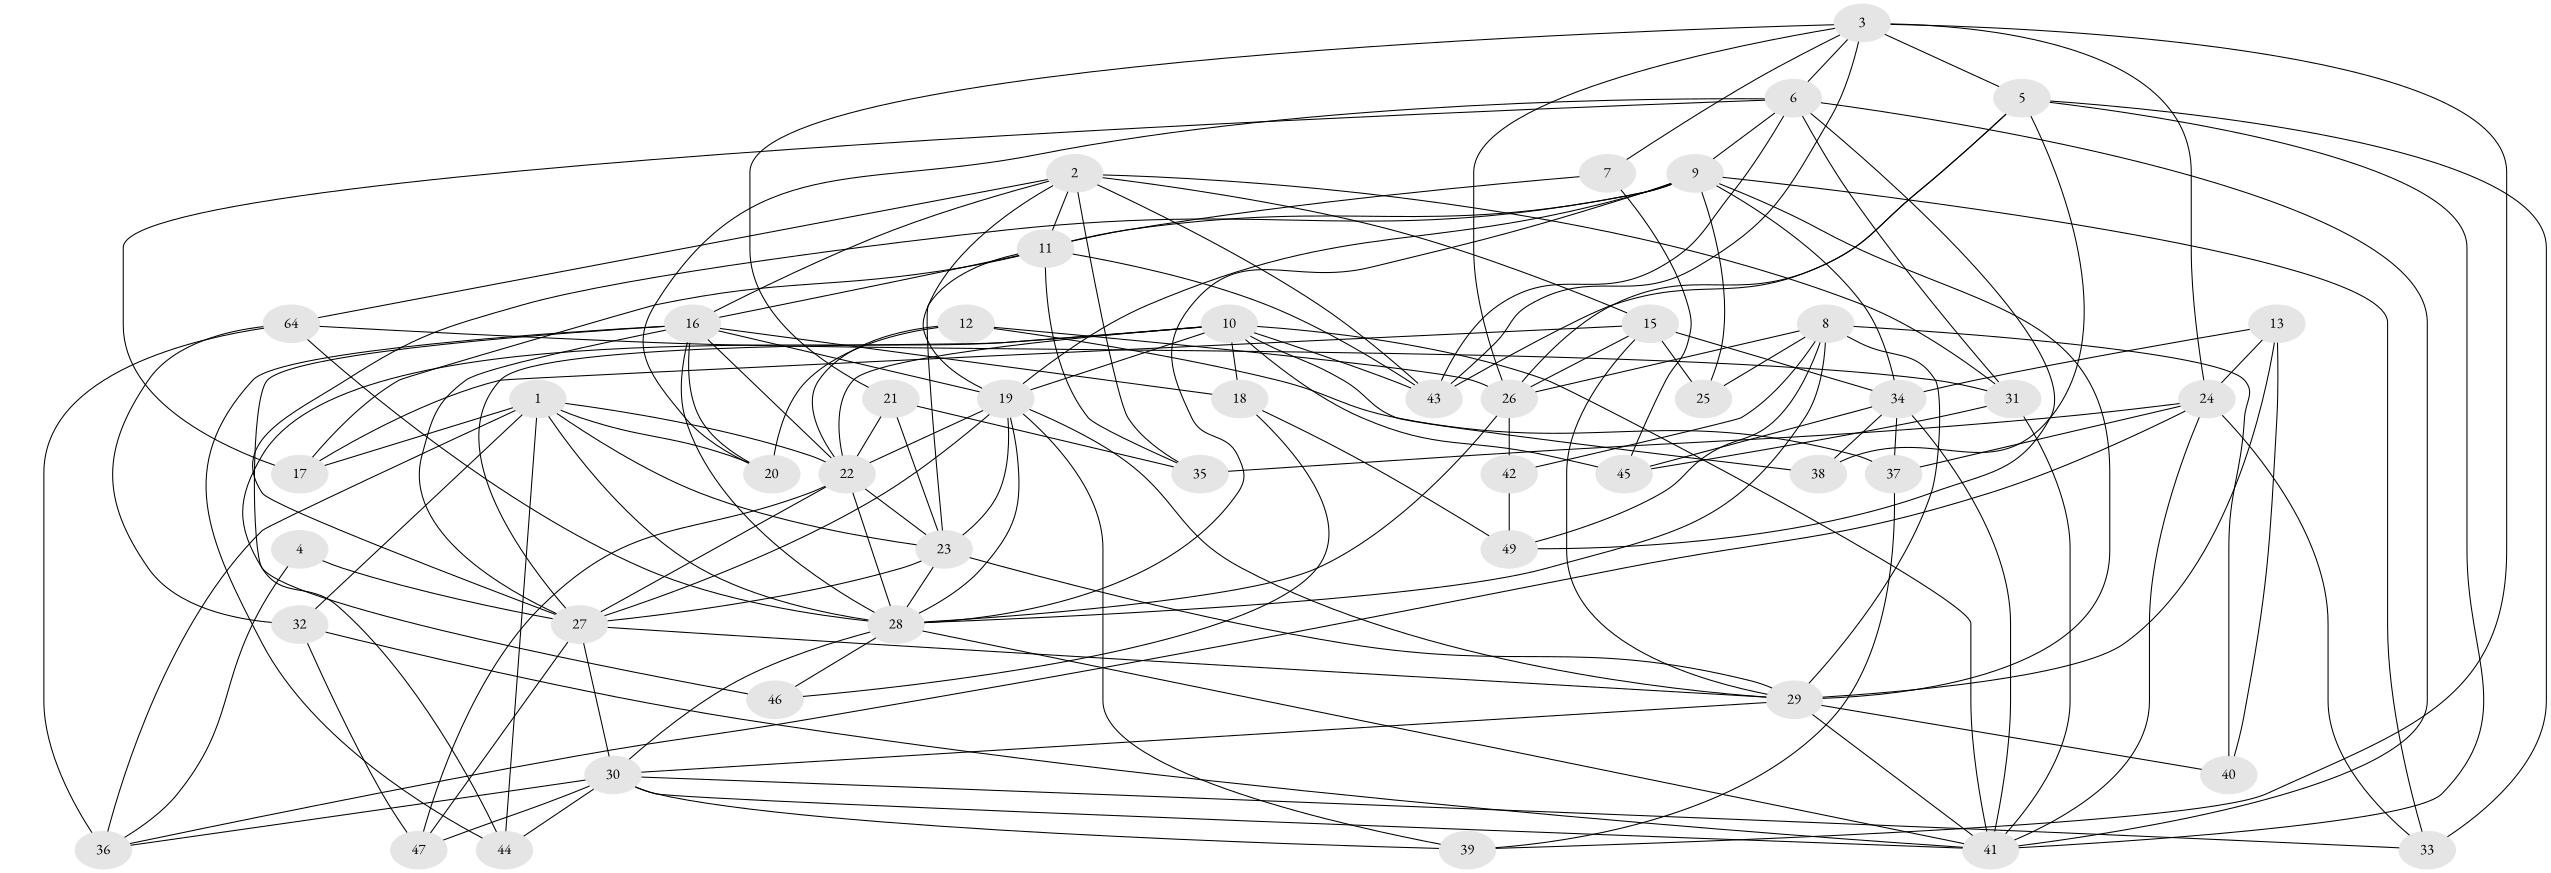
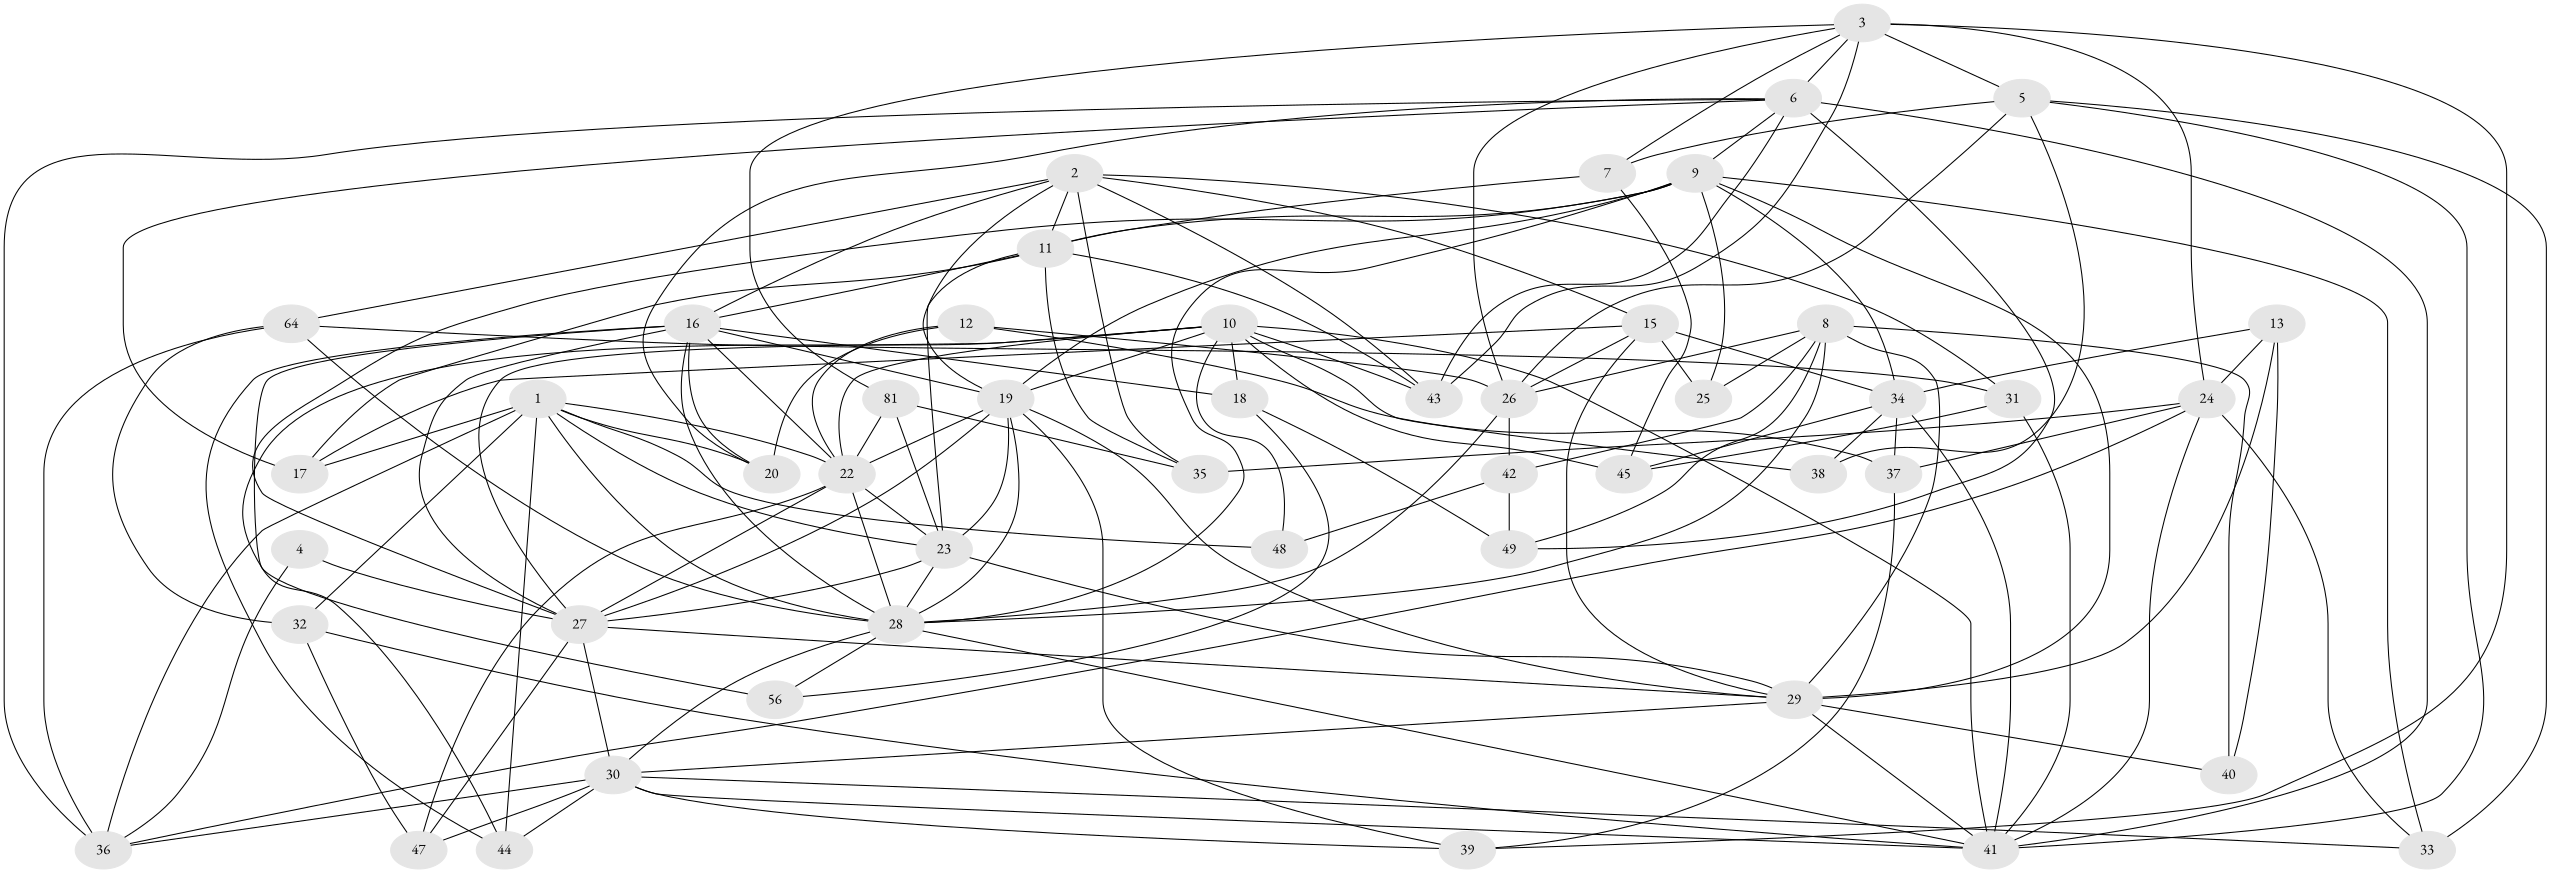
(1894, 254) -> (549, 133)
(1749, 287) -> (1811, 124)
(891, 399) -> (891, 399)
none -> (1279, 549)
(775, 700) -> (775, 700)
